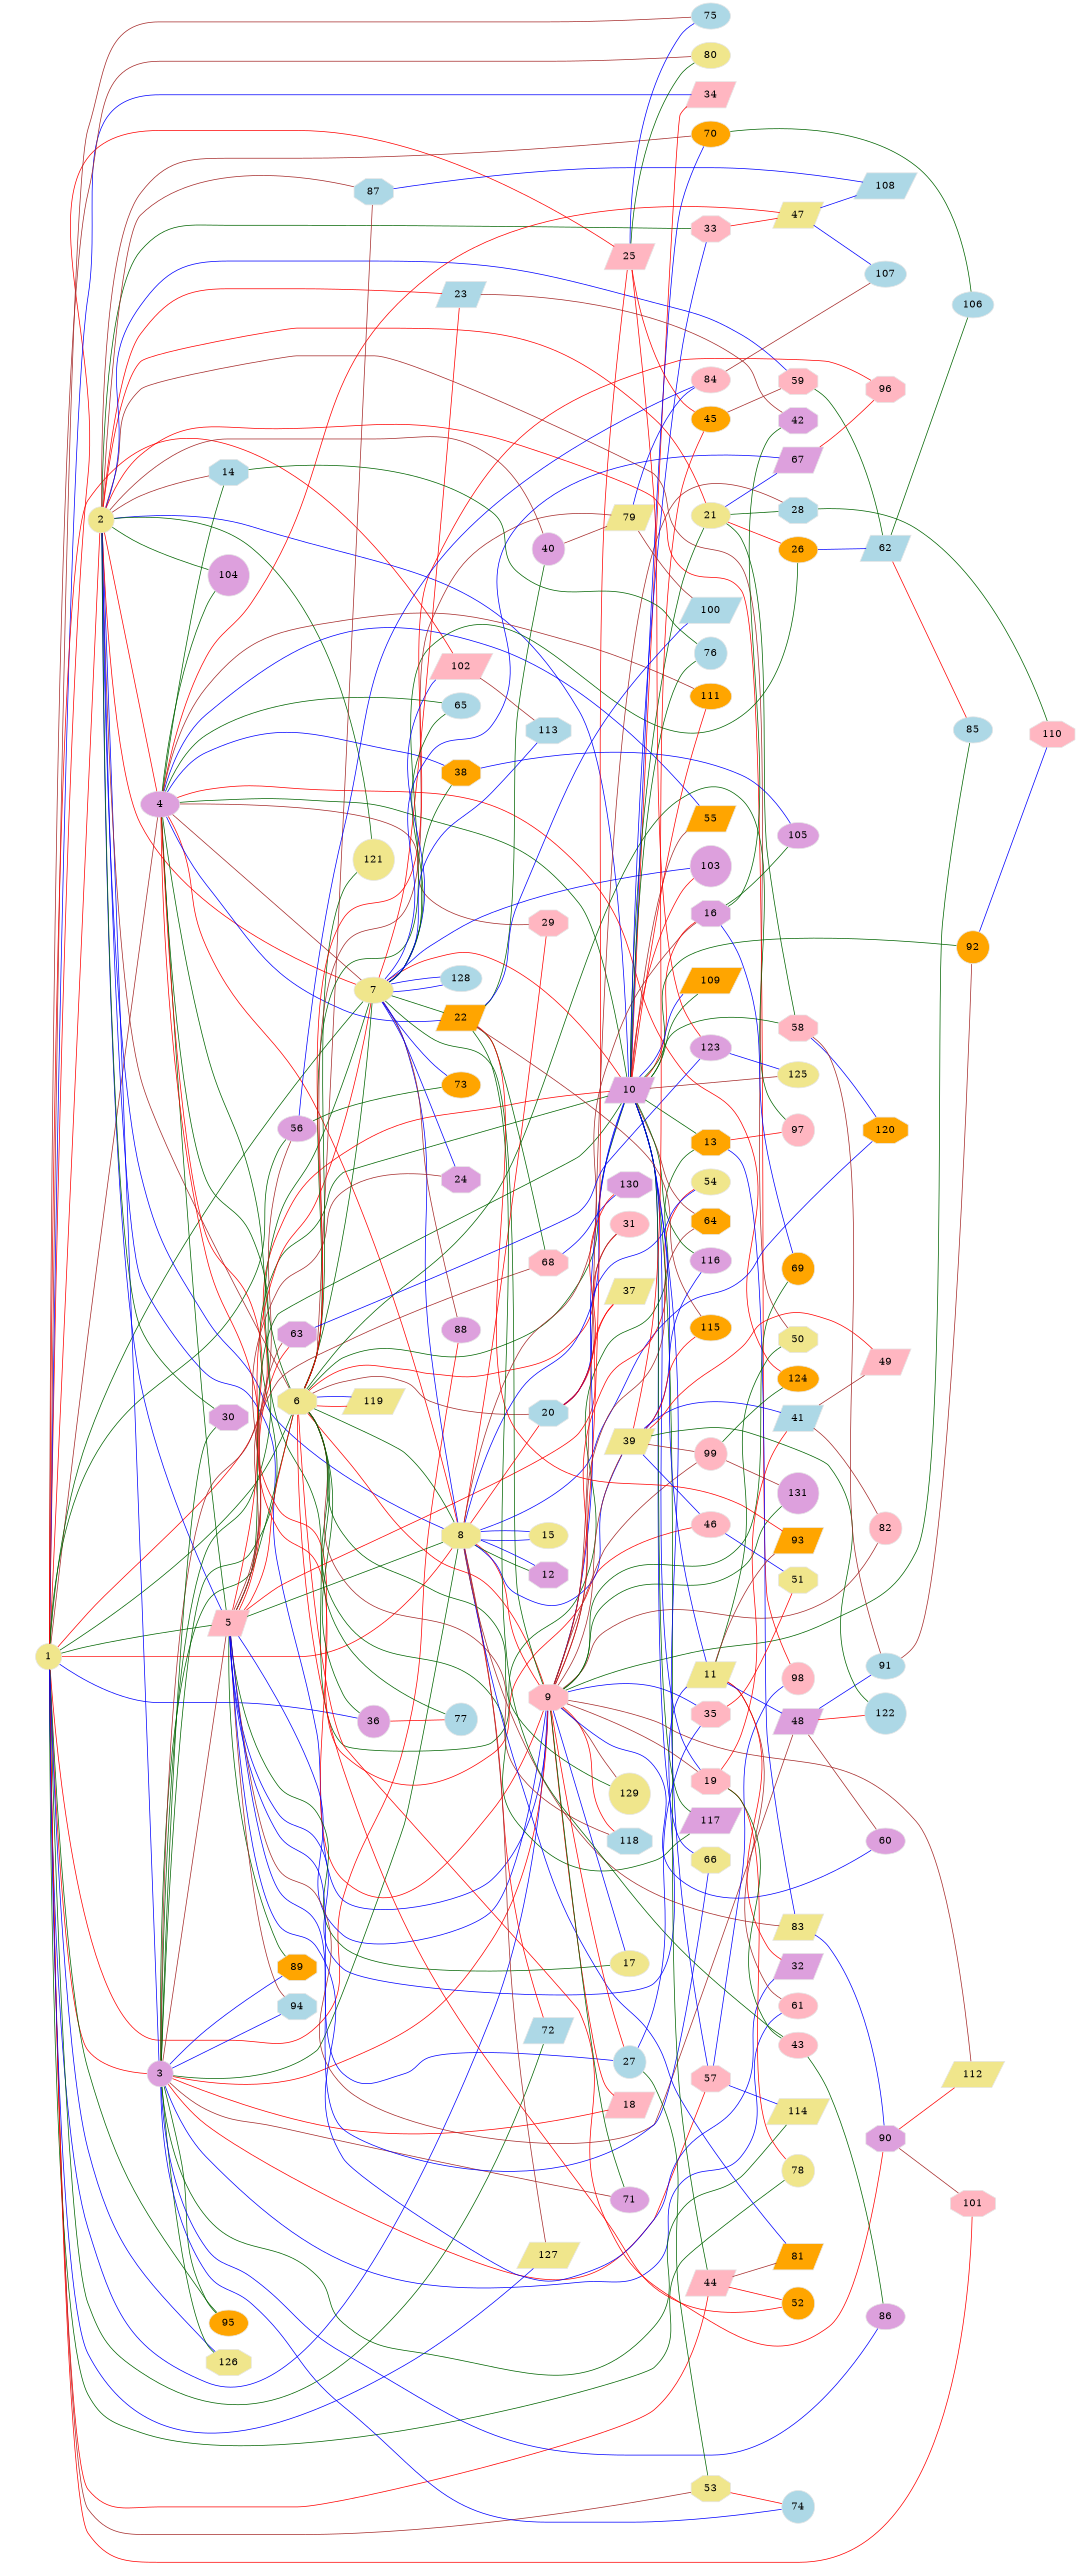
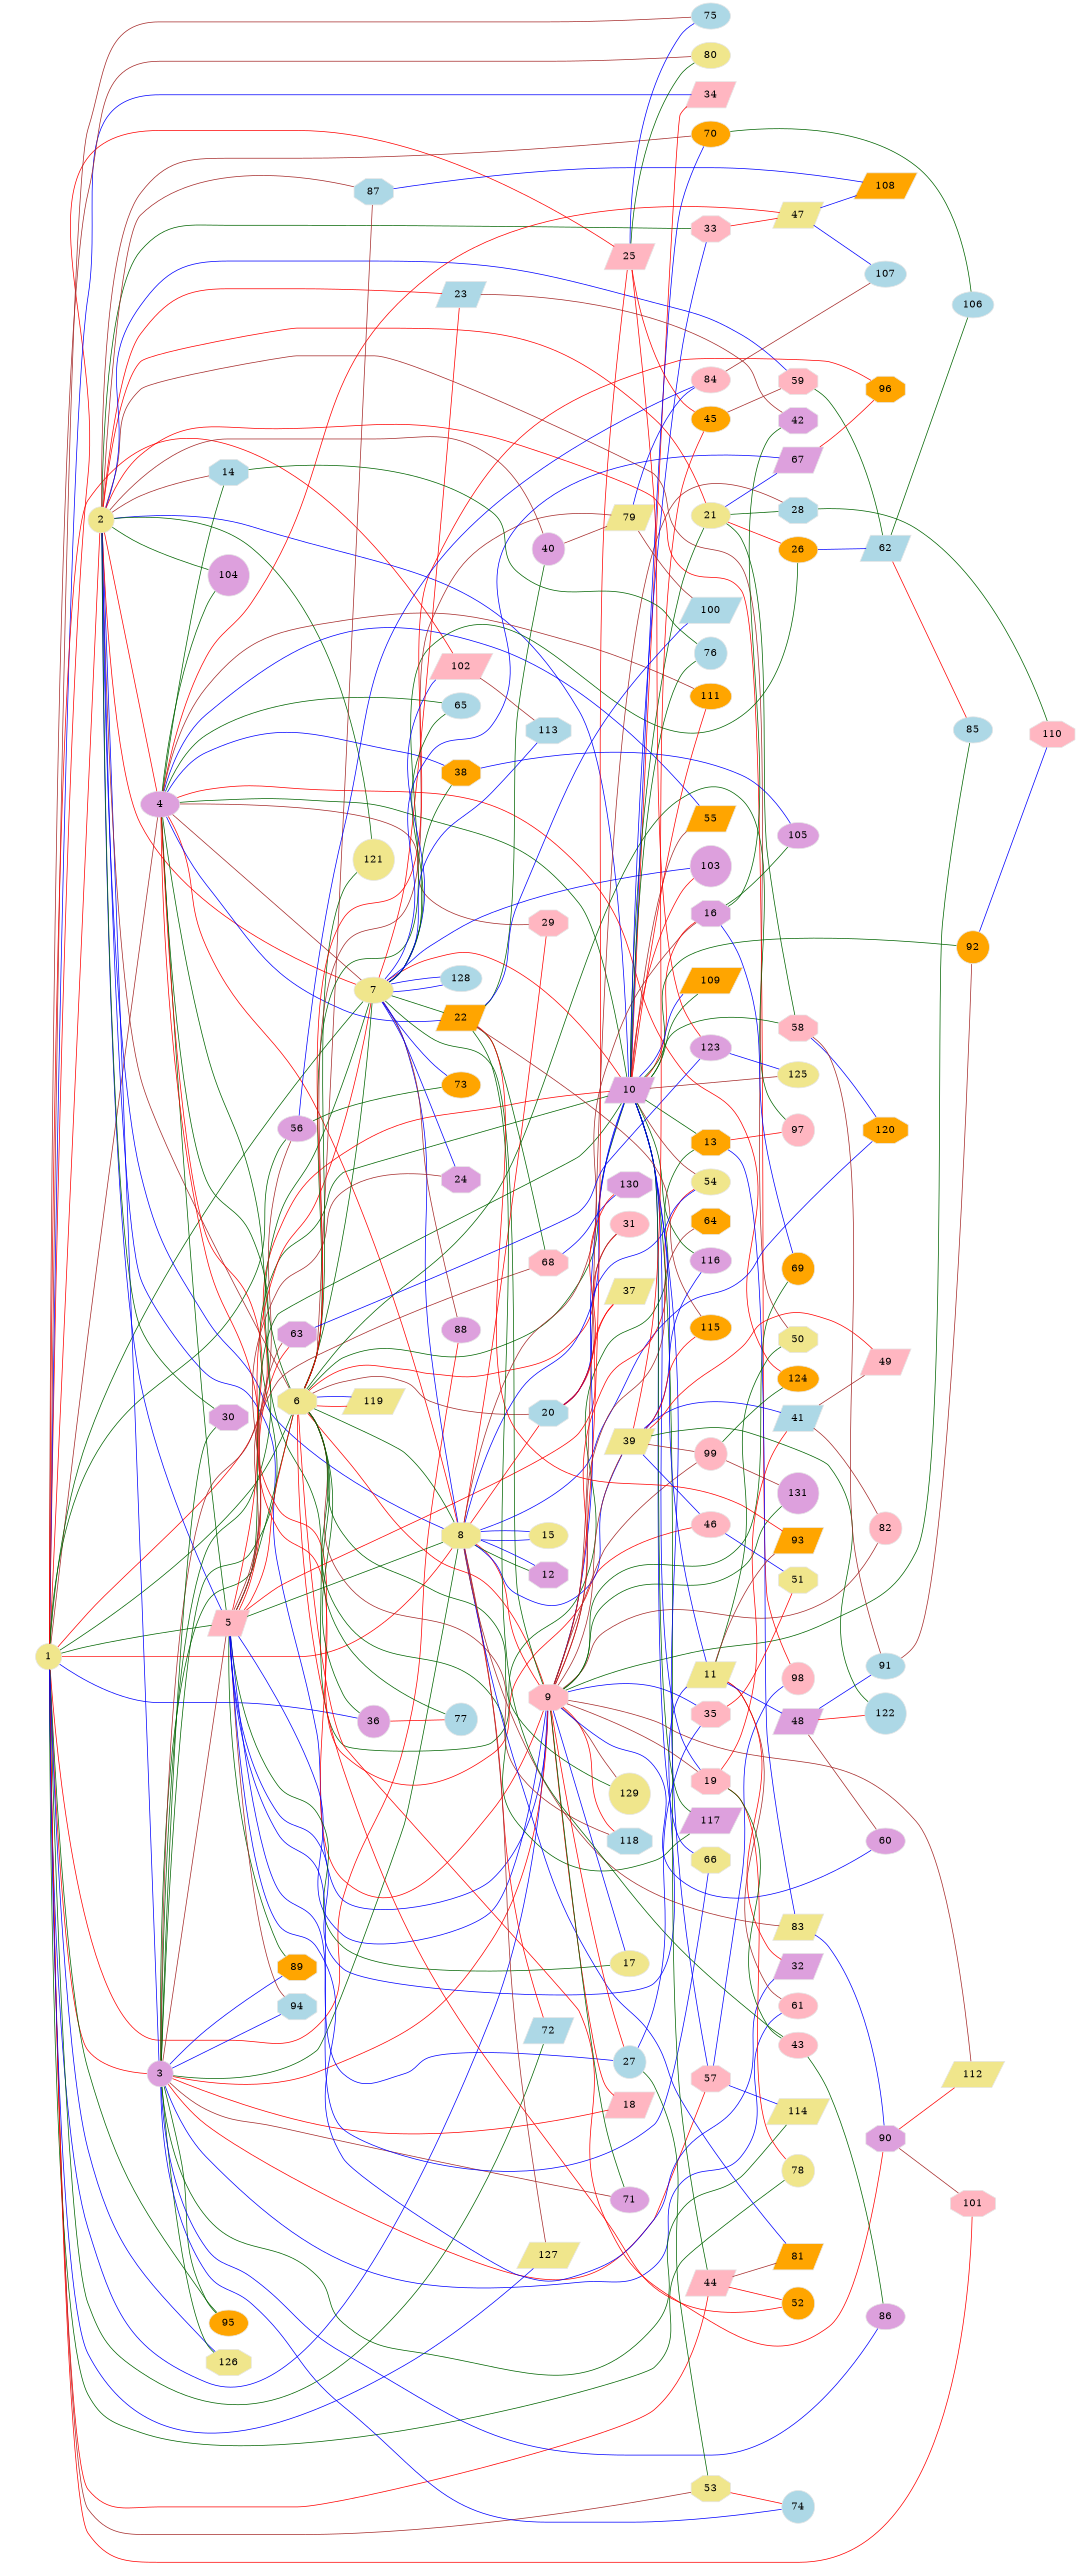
(886, 186) -> (886, 186)
(886, 389) -> (886, 389)
(673, 1191) -> (665, 1146)
(429, 2125) -> none
